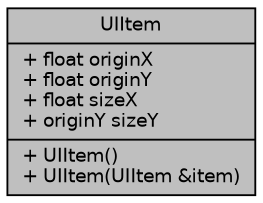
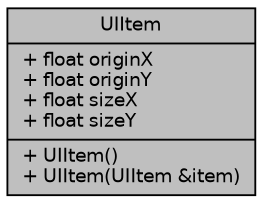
(91, 121) -> (80, 121)
